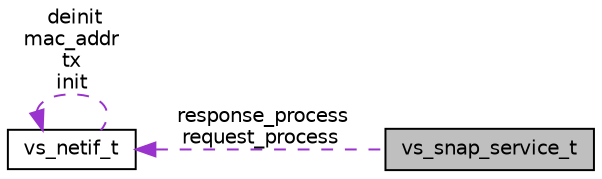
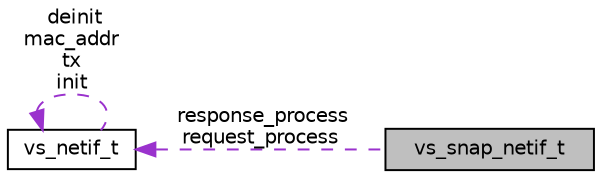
(490, 149) -> (490, 149)
